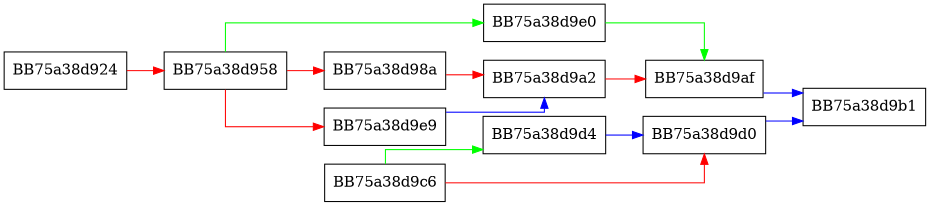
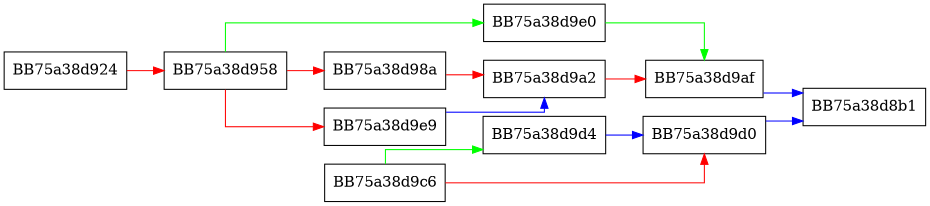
(864, 107) -> (864, 107)
